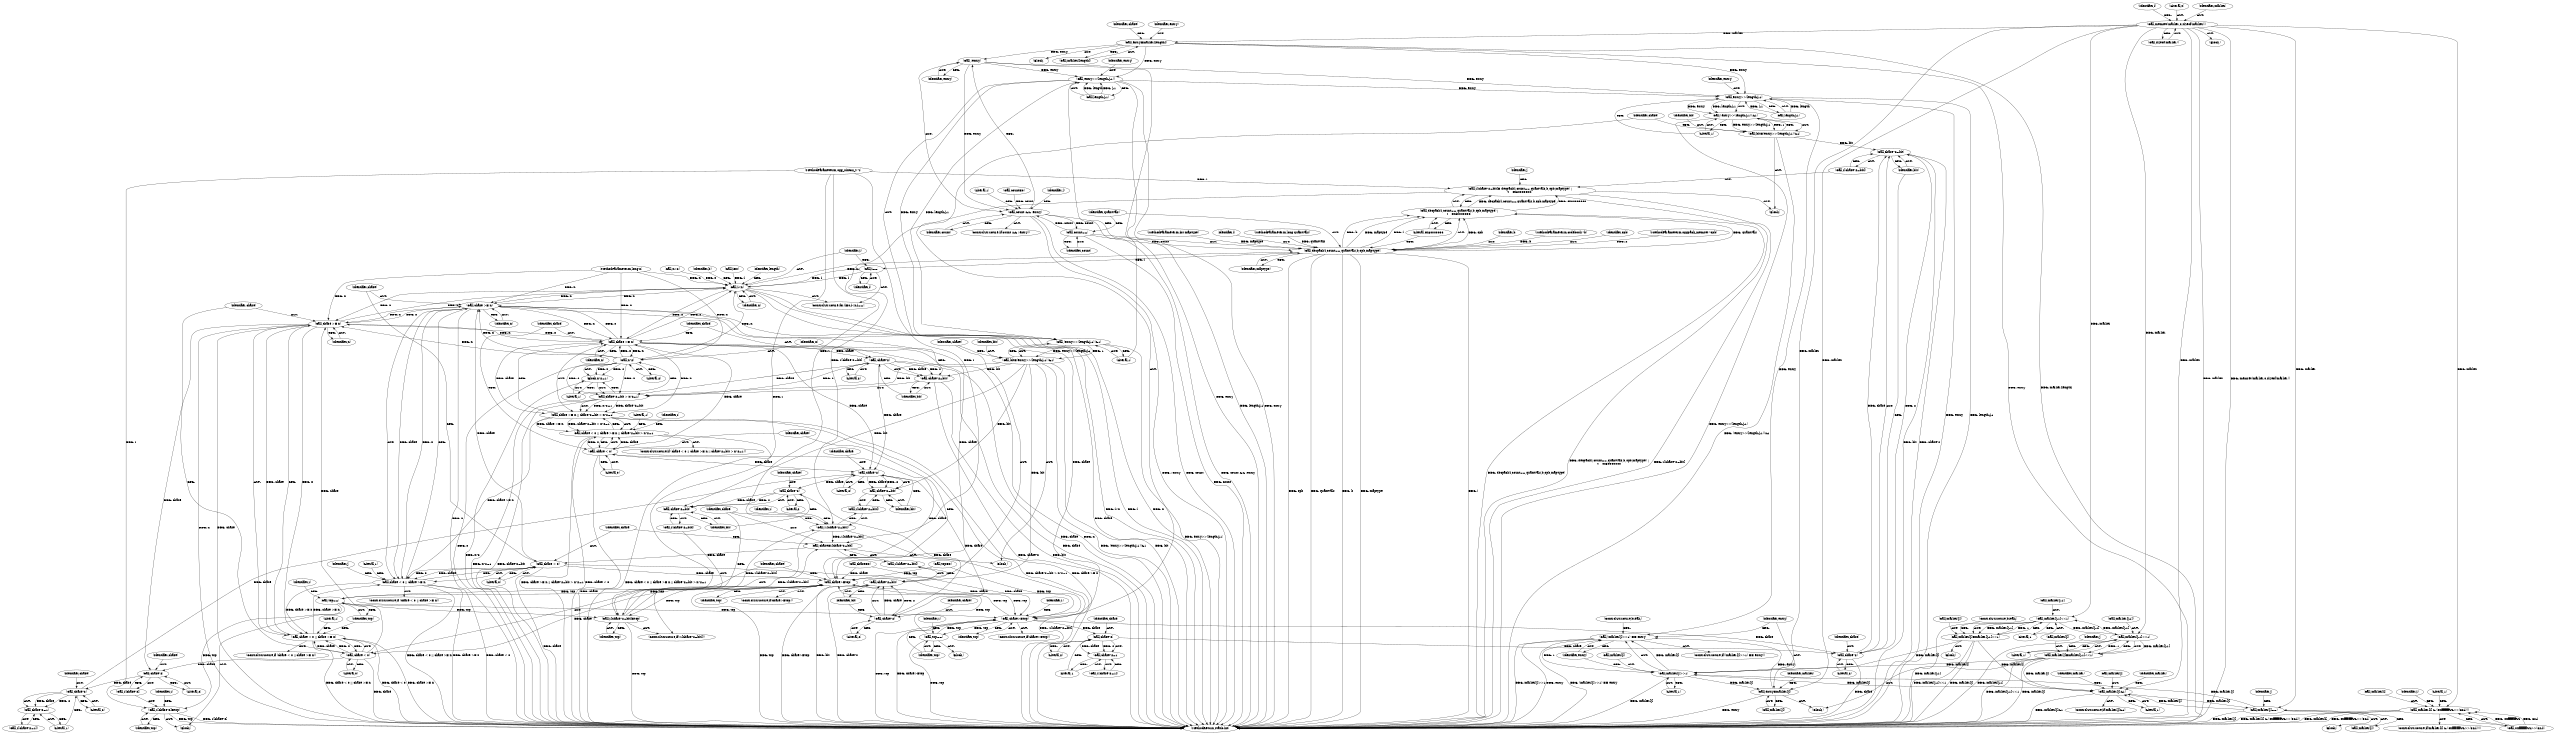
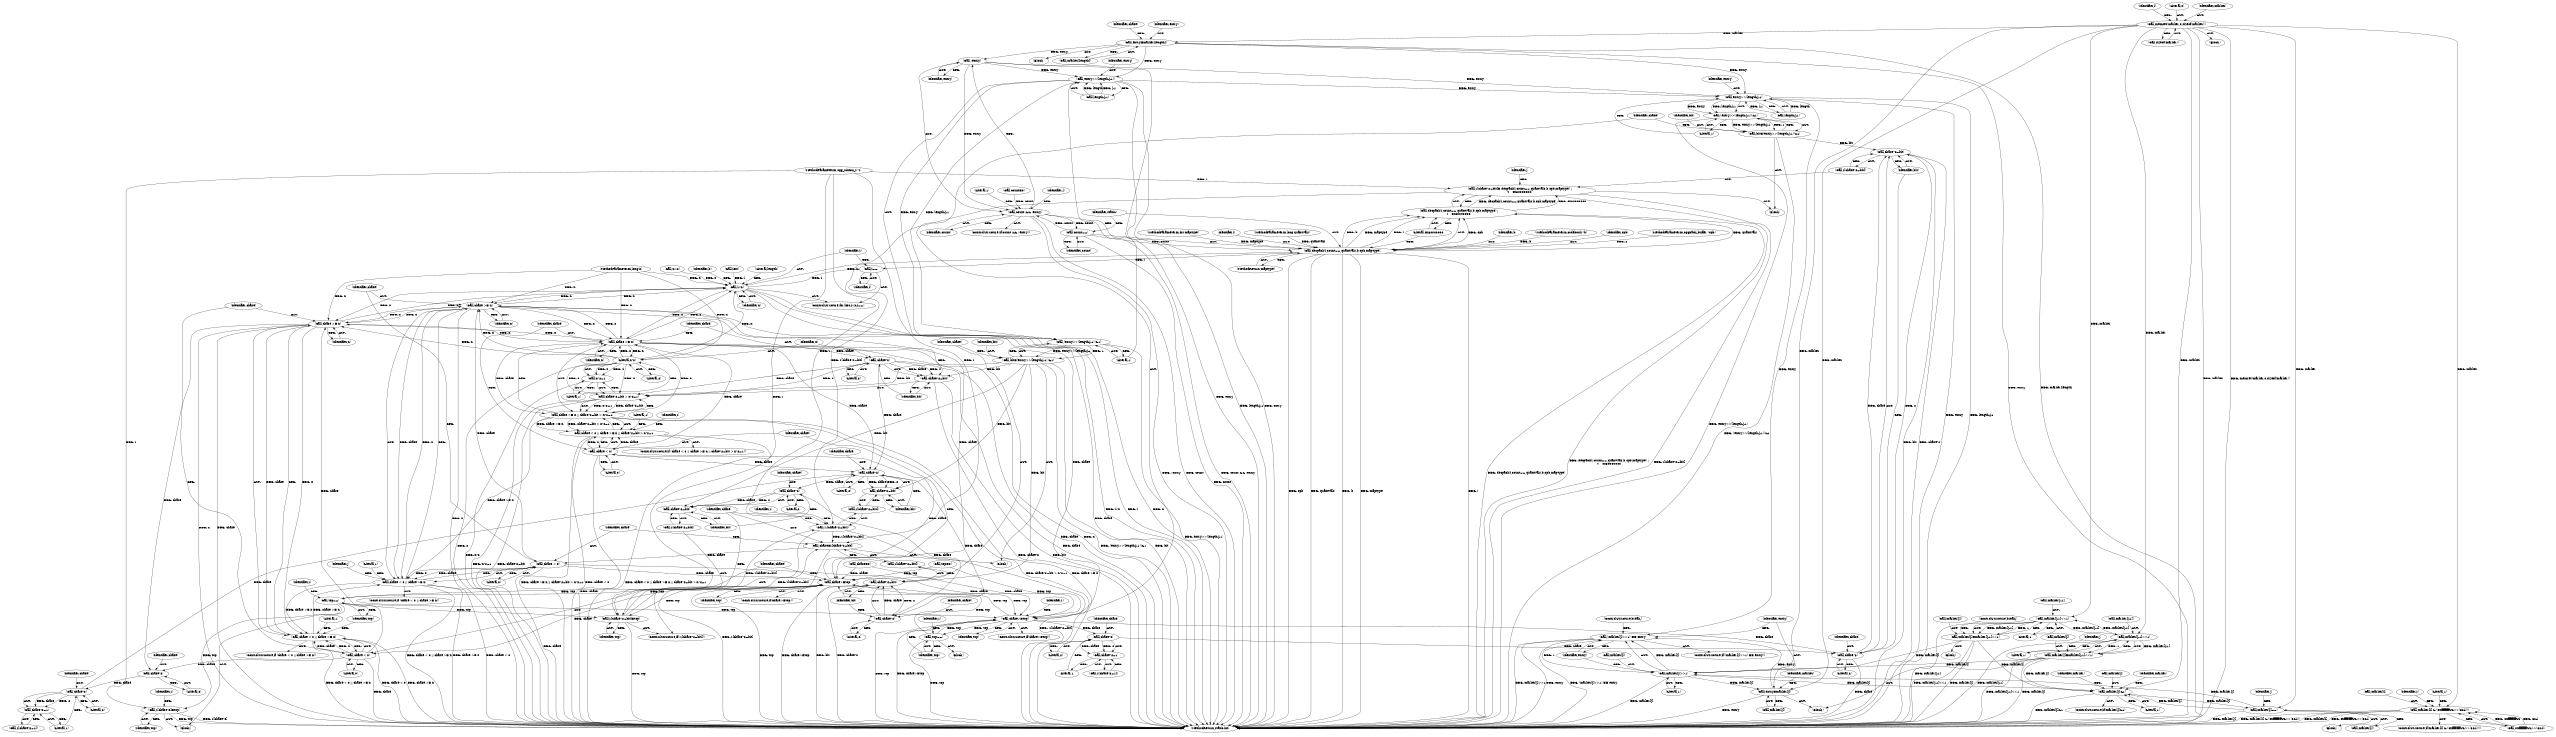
(1104, 213) -> (1104, 213)
(1684, 233) -> (1684, 233)
(767, 269) -> (767, 269)
(1256, 269) -> (1256, 269)
(807, 282) -> none
(825, 351) -> (825, 351)
(627, 360) -> (627, 360)
(597, 379) -> (597, 379)
none -> (645, 408)
(128, 692) -> none
none -> (776, 722)
